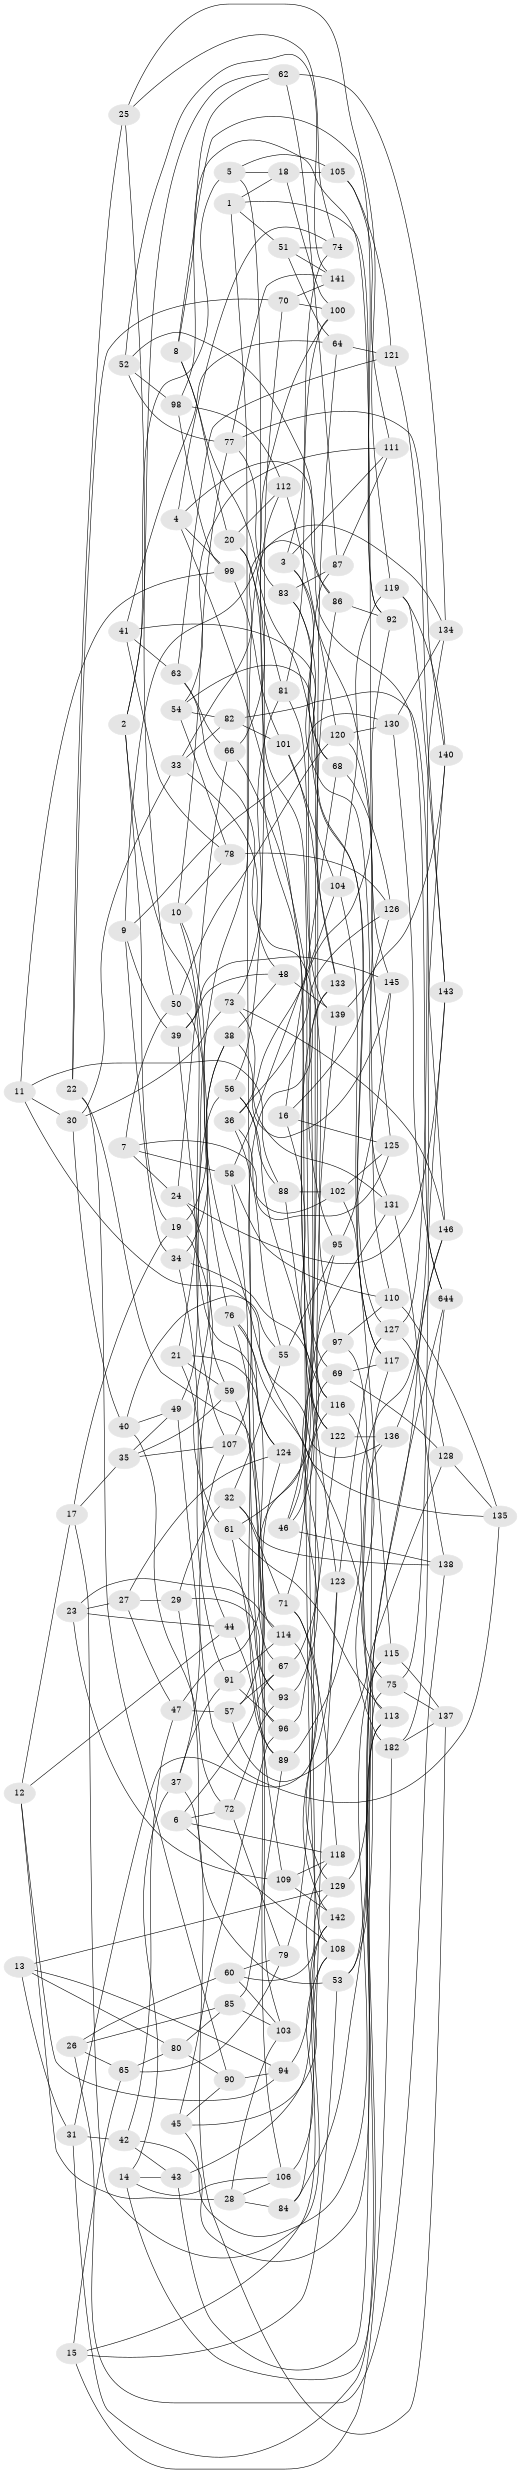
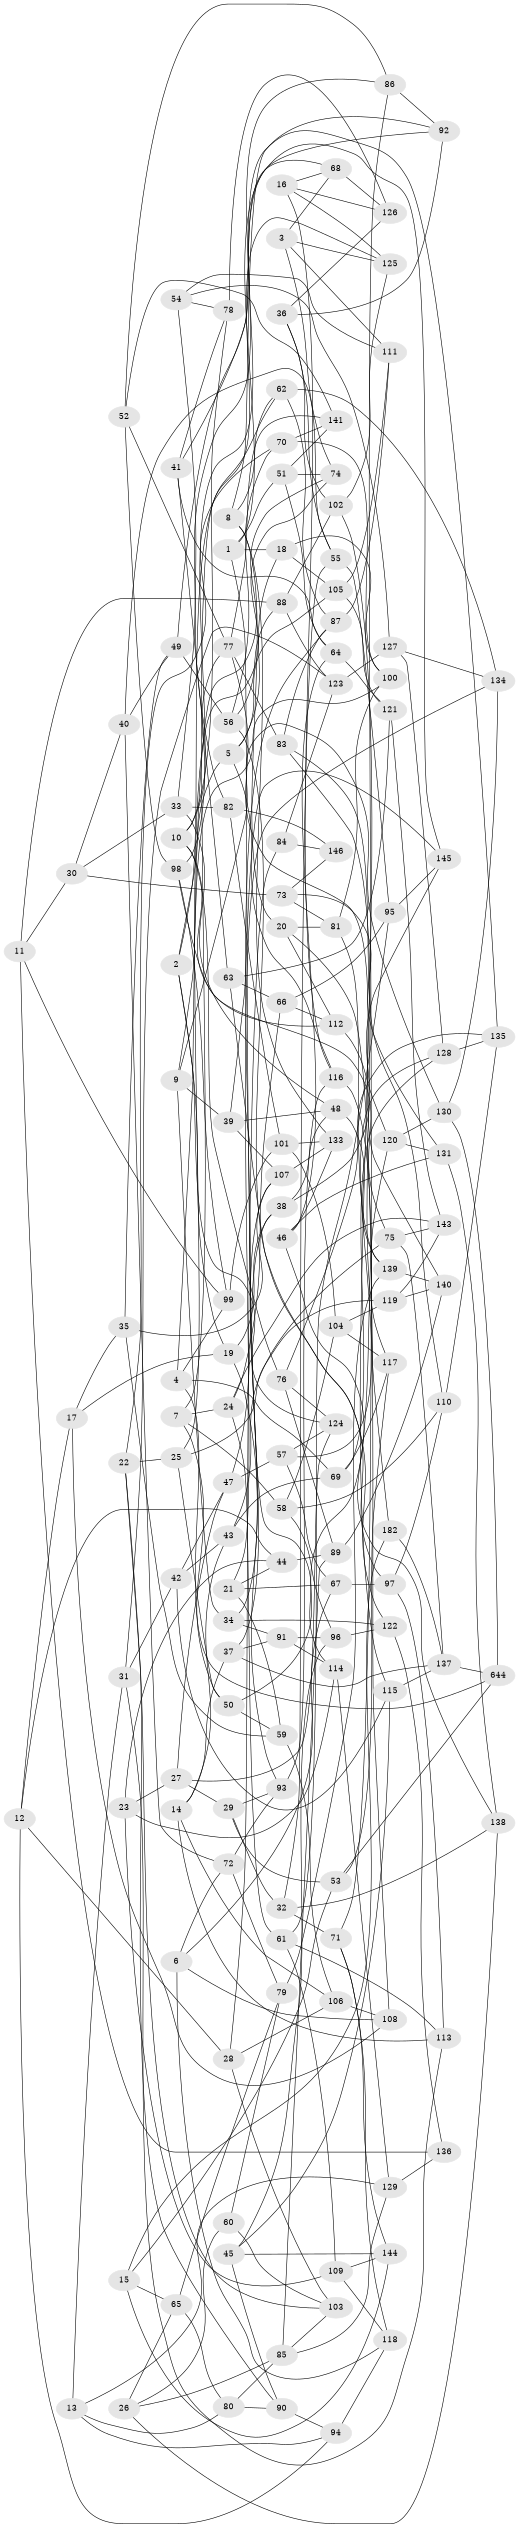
(412, 1381) -> none
(427, 1526) -> (471, 1670)
(338, 1918) -> (390, 2254)
(305, 1967) -> (367, 2293)
